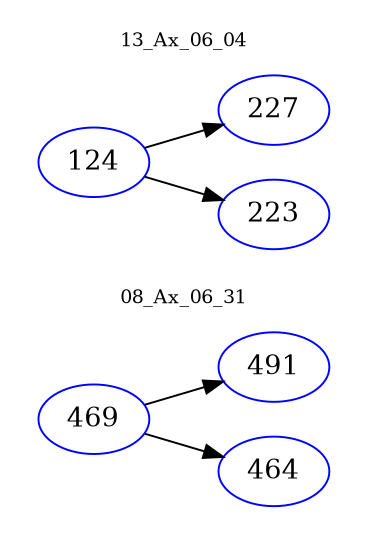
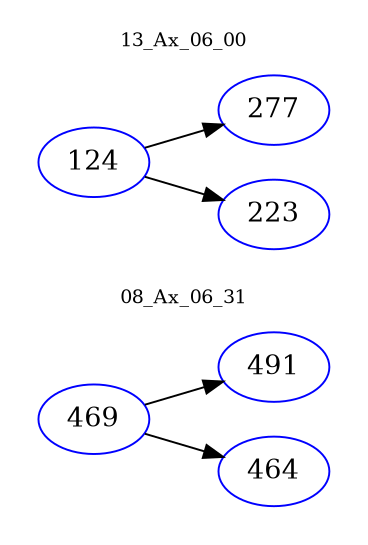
(184, 42) -> (184, 42)
(274, 110) -> (274, 110)
